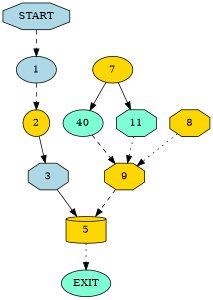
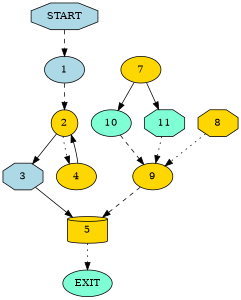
(83, 123) -> (111, 123)
none -> (76, 177)
(125, 177) -> (153, 177)
